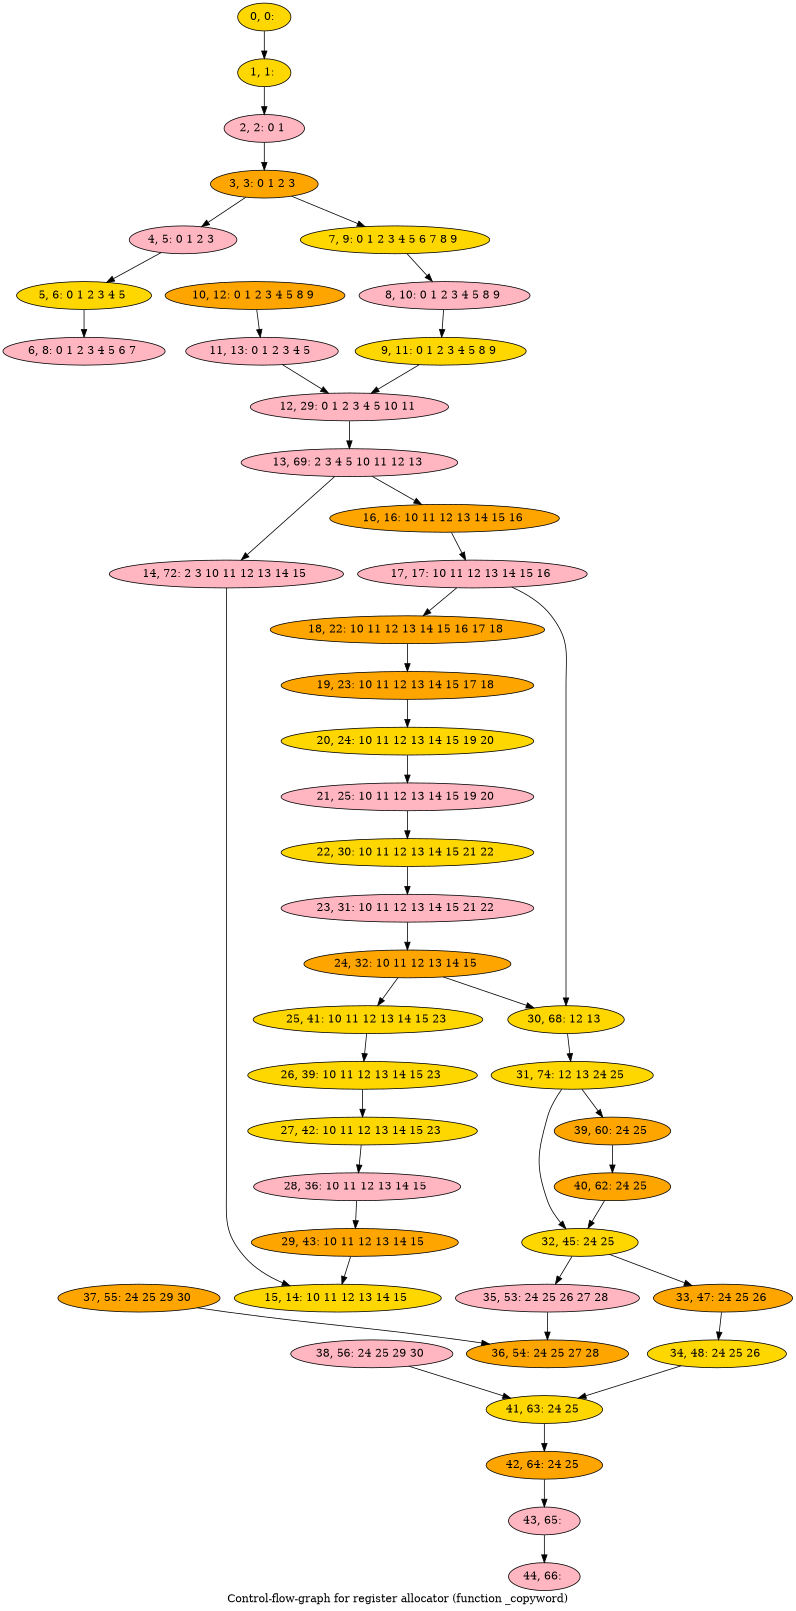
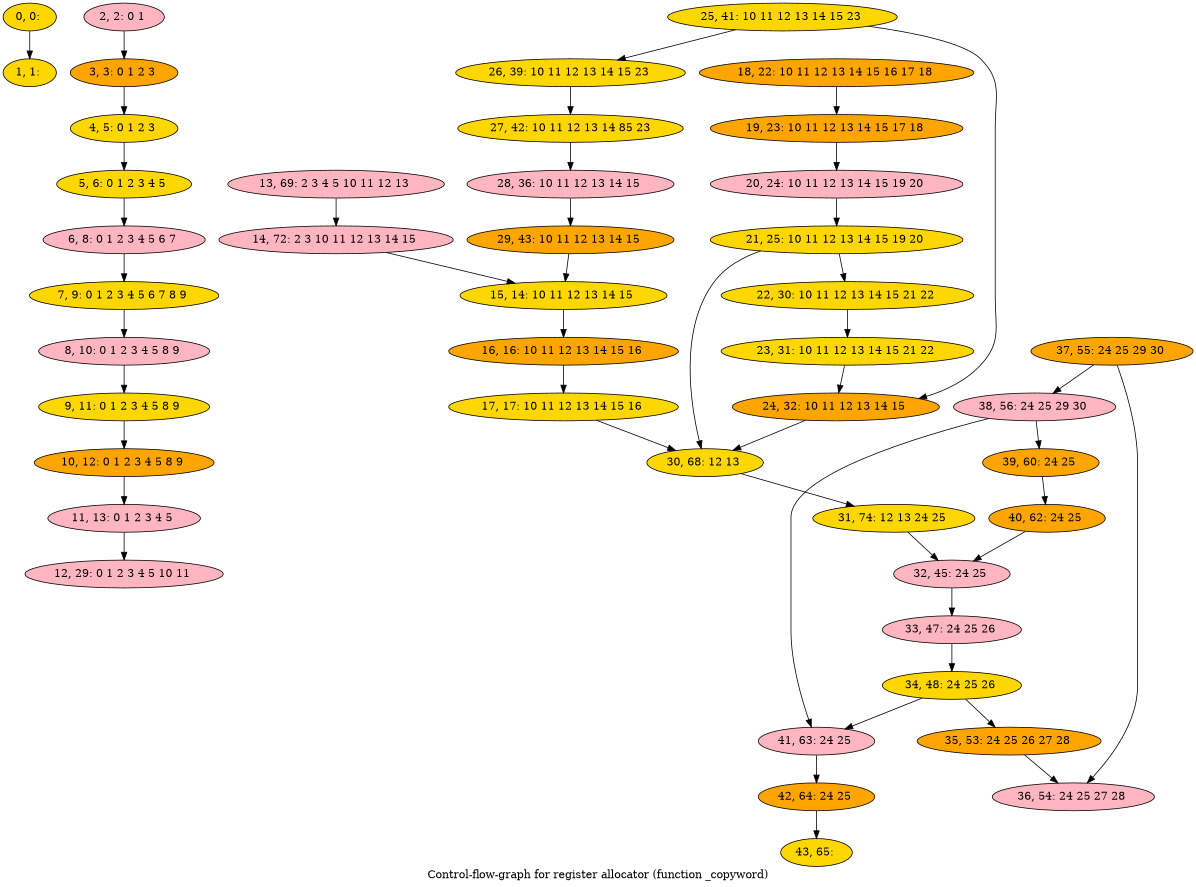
(264, 97) -> none
(325, 210) -> (124, 264)
(183, 240) -> (124, 128)
none -> (694, 331)
(398, 377) -> (124, 431)
none -> (1077, 377)
(349, 431) -> none
(393, 488) -> (564, 320)
(472, 574) -> (564, 407)
(443, 599) -> none
(407, 741) -> (837, 184)
(407, 797) -> (837, 240)
(407, 908) -> (847, 351)
(390, 989) -> (995, 185)
(590, 1100) -> (1037, 431)
(363, 1131) -> (570, 128)
(580, 1242) -> (952, 574)
(566, 1267) -> (978, 711)
(547, 1298) -> (1009, 741)
(723, 1298) -> (952, 630)
(547, 1354) -> (1073, 797)
(544, 1410) -> (816, 741)
(544, 1521) -> (816, 853)
(544, 1577) -> none
